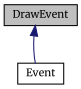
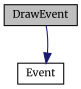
(34, 50) -> (48, 39)
